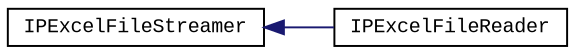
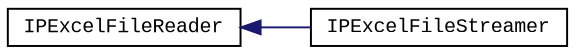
(309, 27) -> (286, 27)
